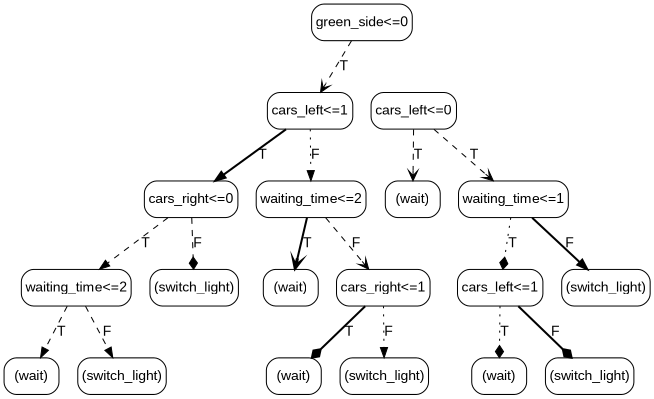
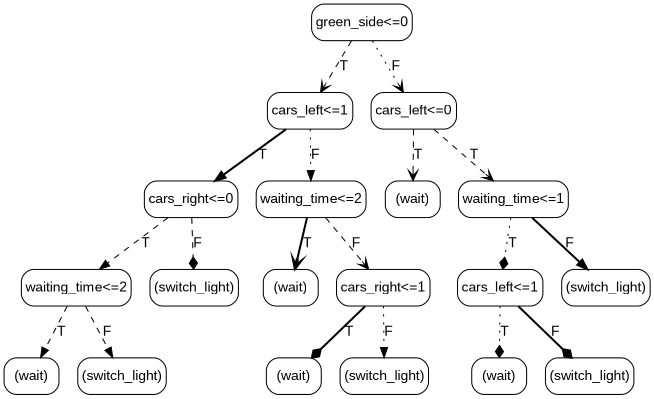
none -> (385, 62)
